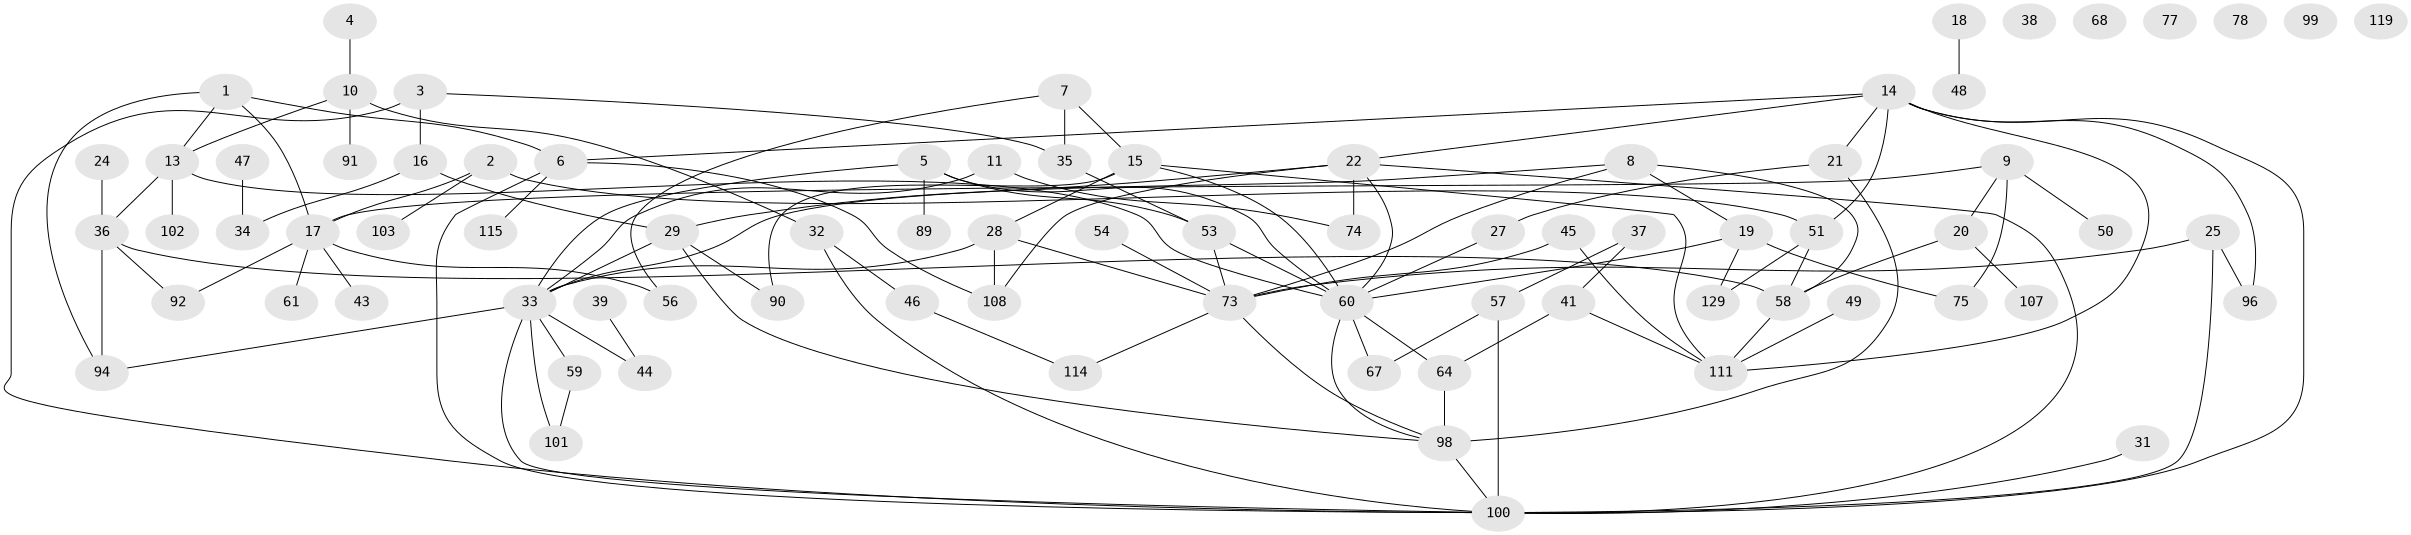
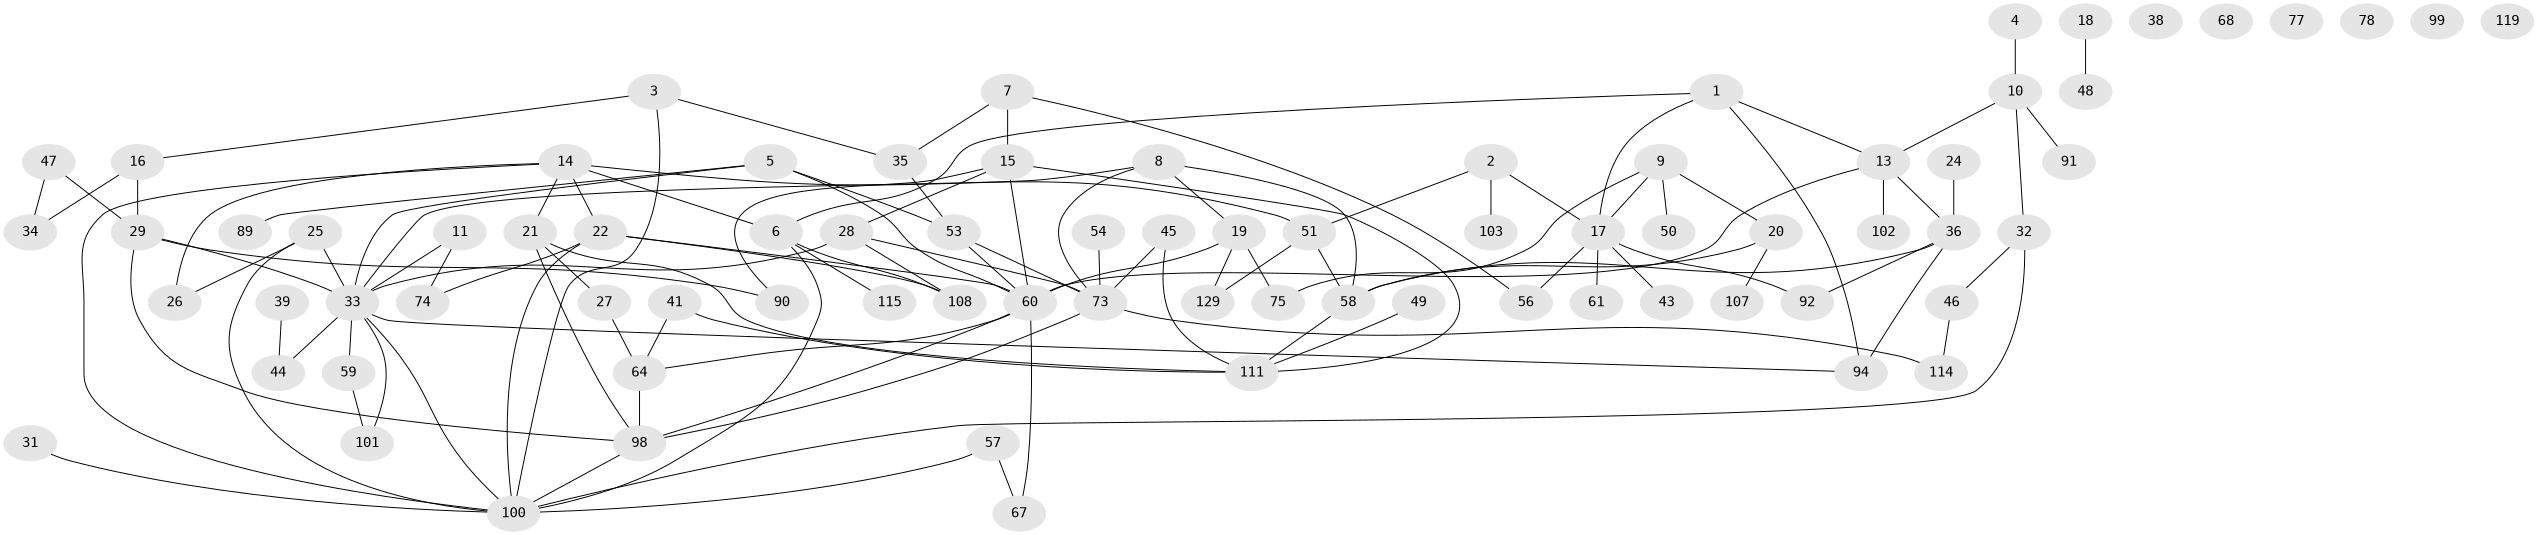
(1170, 180) -> (95, 198)
(1639, 232) -> none
(1428, 265) -> (622, 338)
(1722, 269) -> (335, 269)
(2107, 297) -> (740, 317)
(2250, 303) -> (175, 303)
